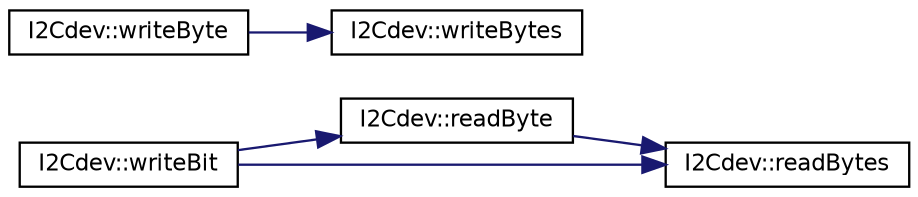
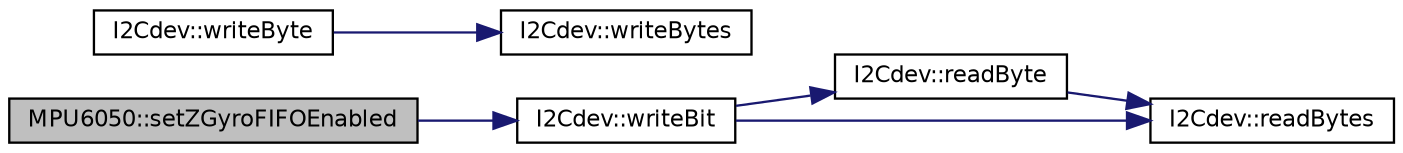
none -> (213, 121)
